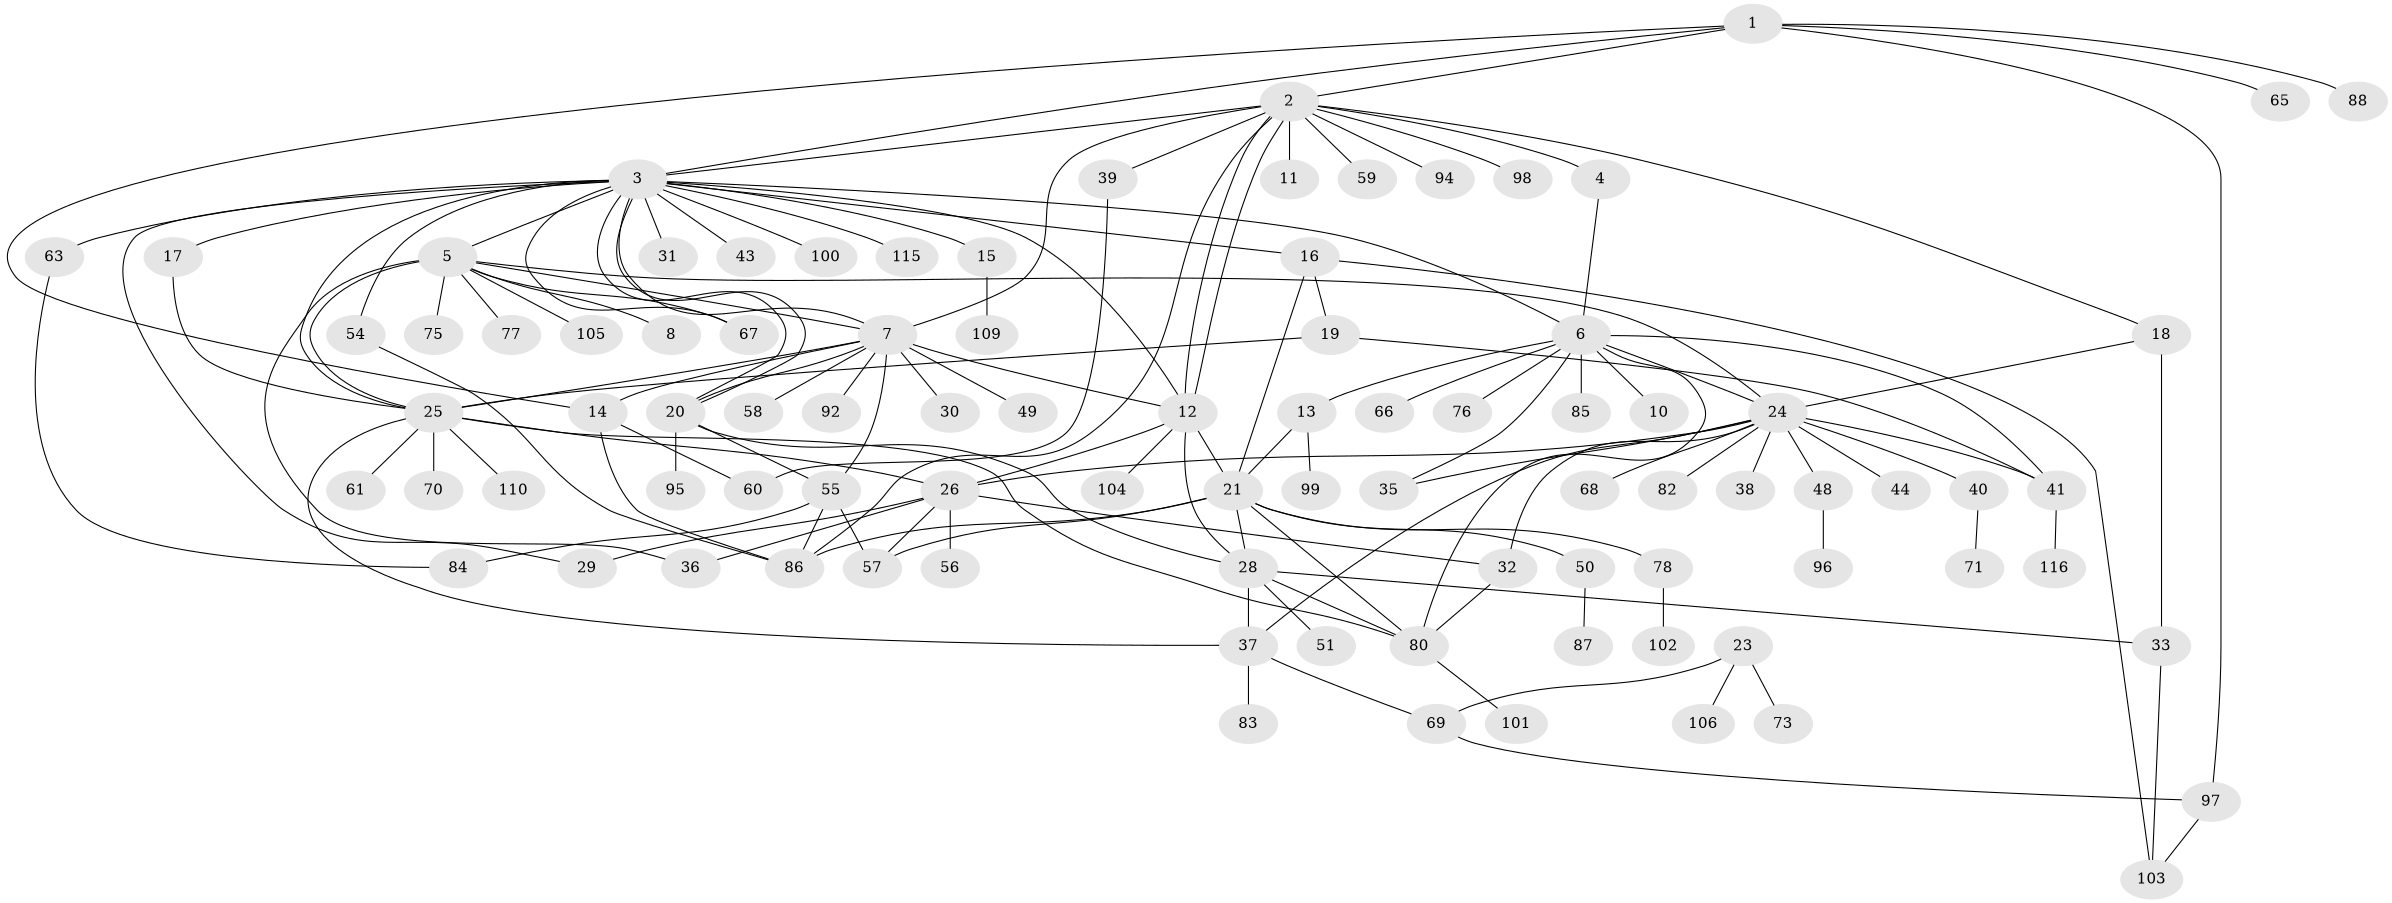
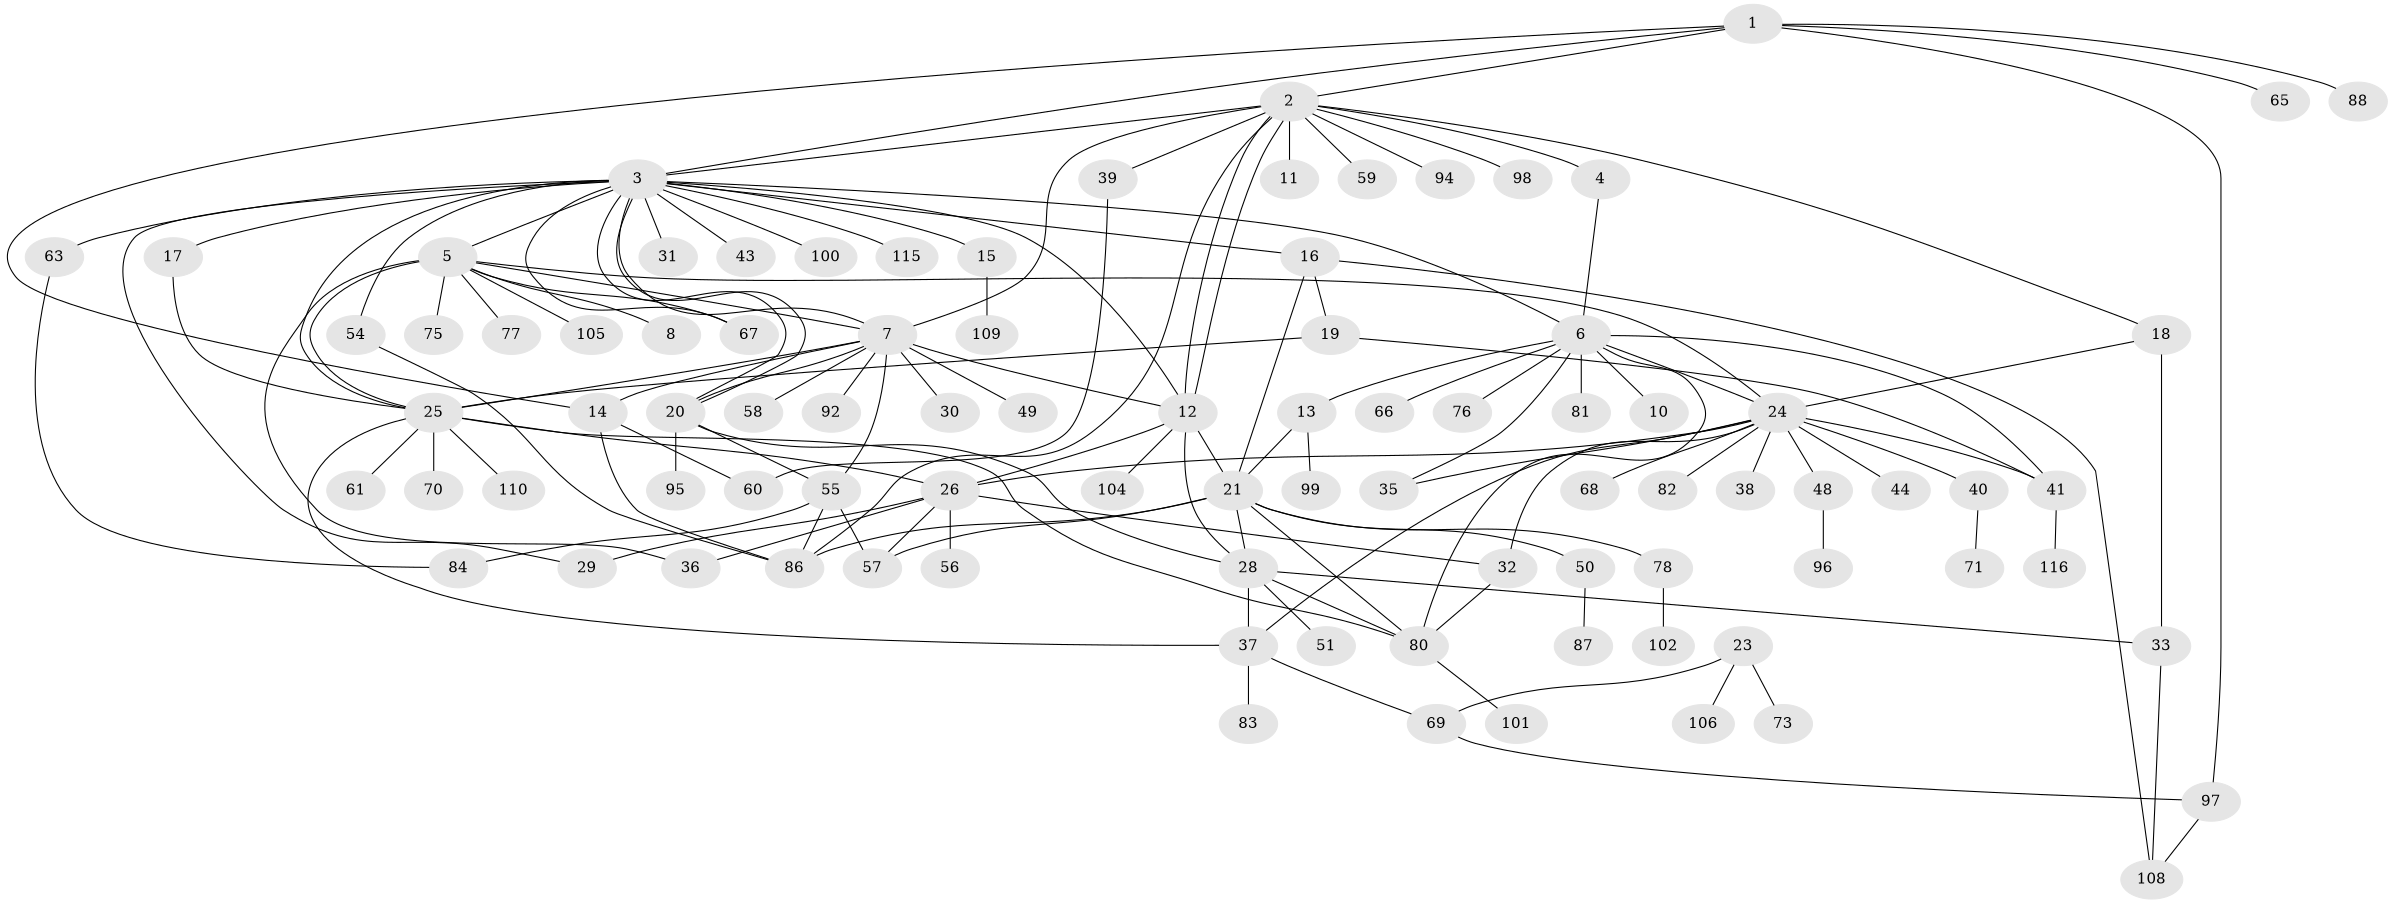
(1581, 413) -> (1581, 413)
(2152, 880) -> (2152, 880)
